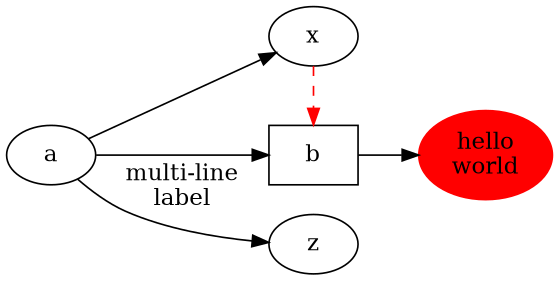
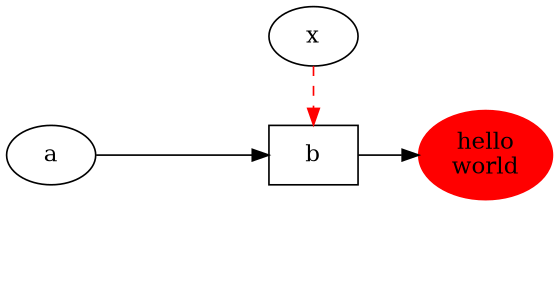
(175, 99) -> none
(314, 244) -> none
